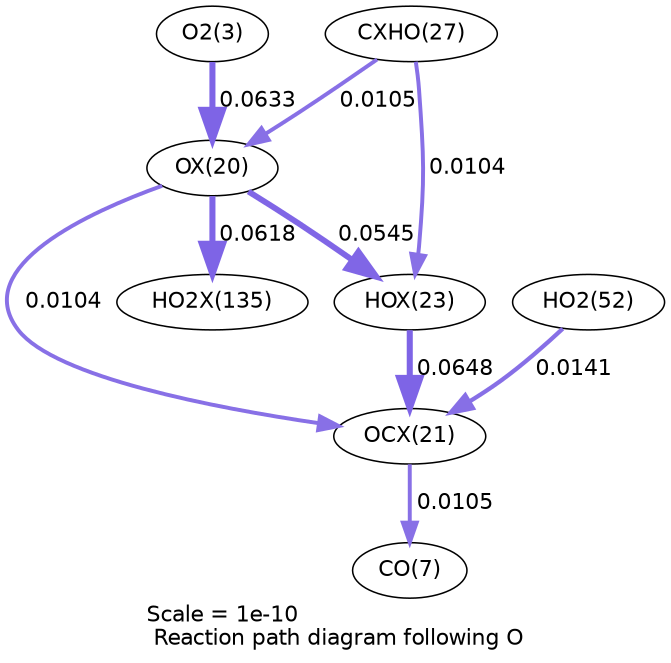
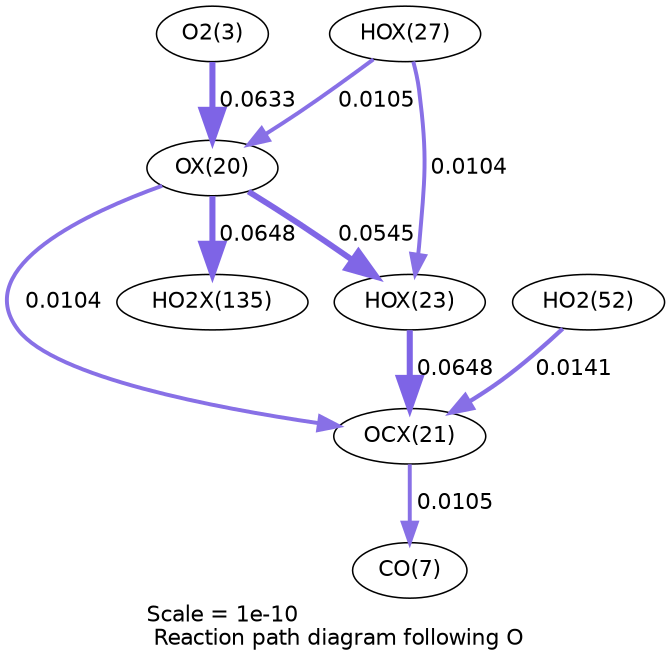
(411, 34) -> (405, 34)
(255, 235) -> (255, 235)
